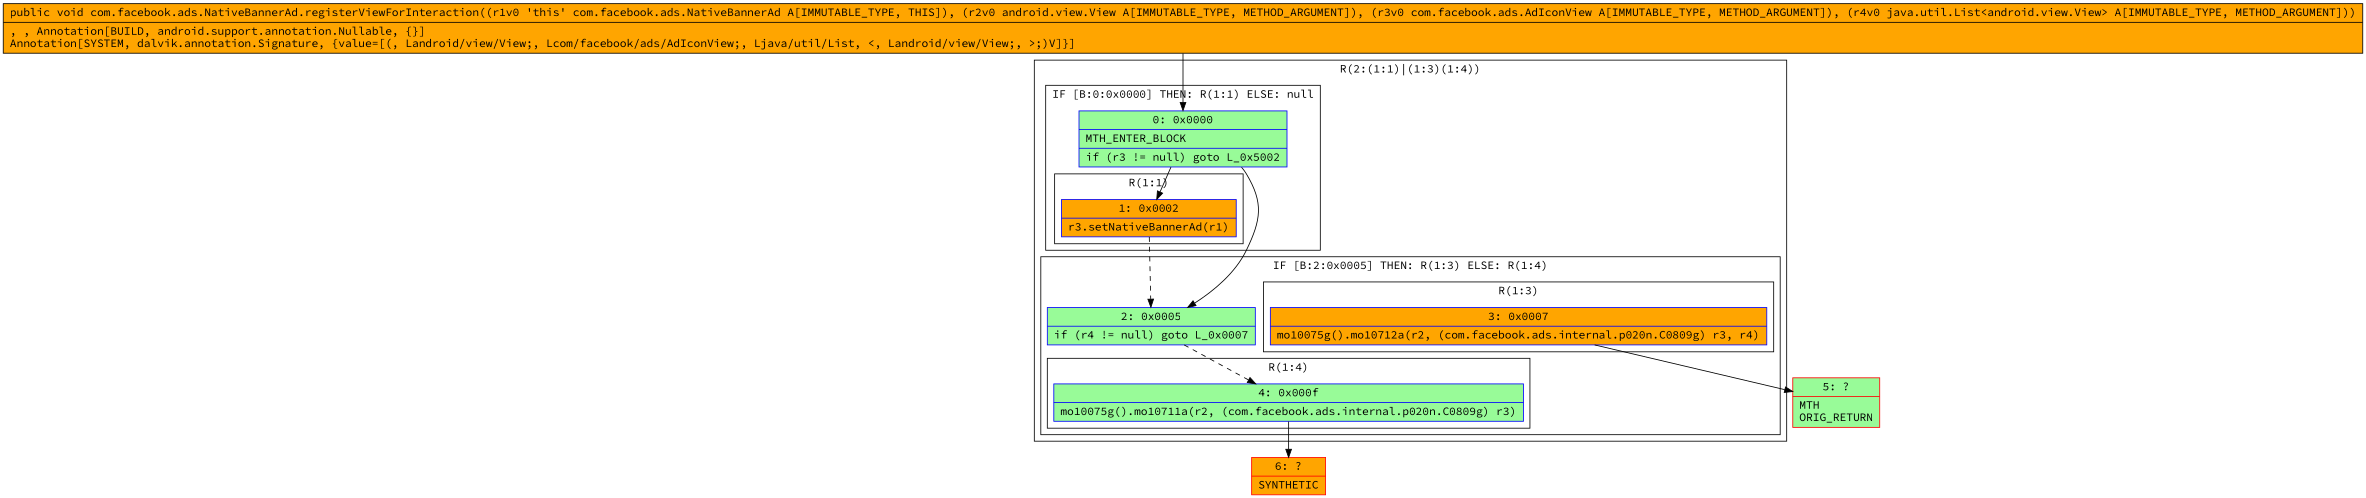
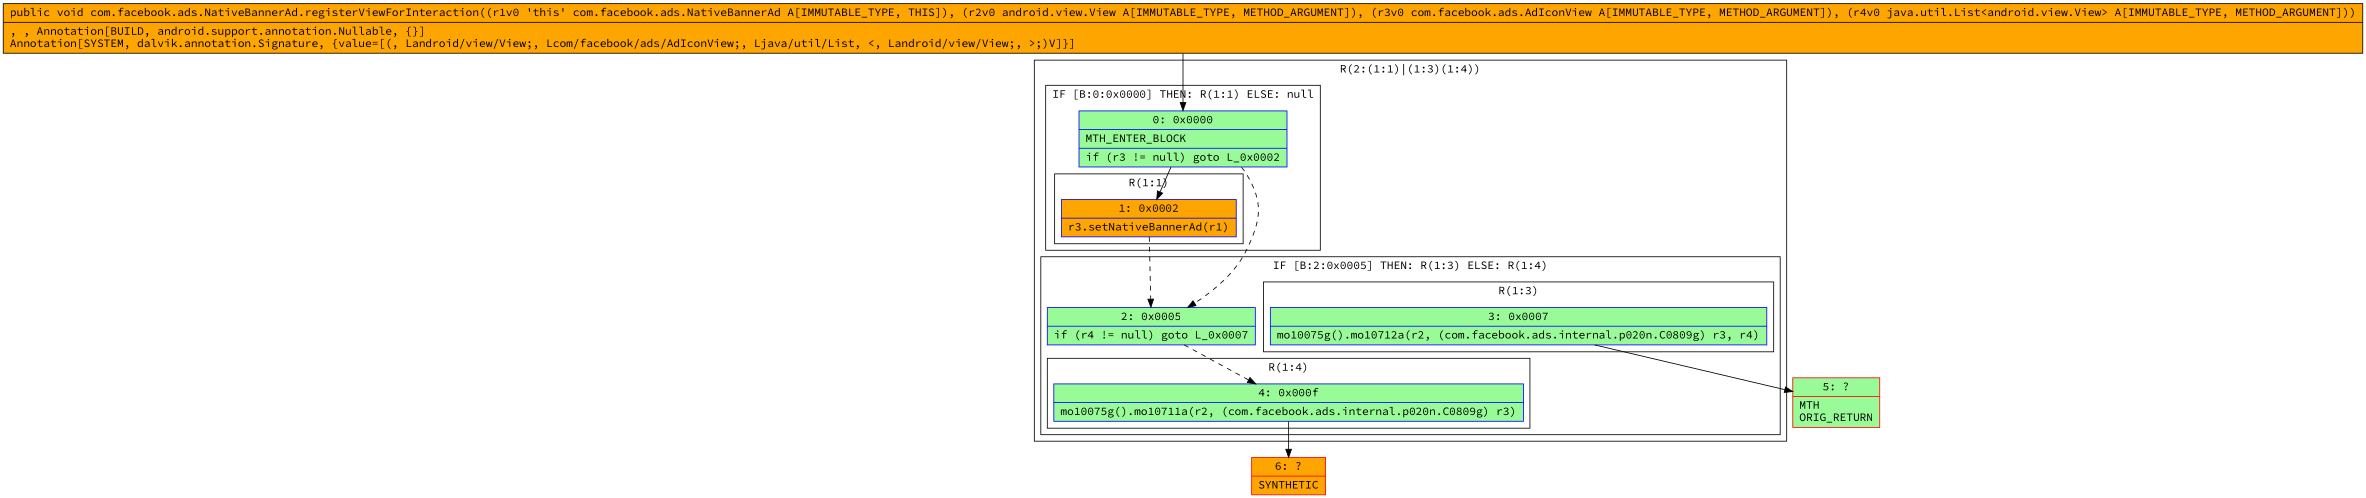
(1183, 157) -> (1183, 157)
(1249, 244) -> (1249, 244)
(1519, 326) -> (1519, 326)
